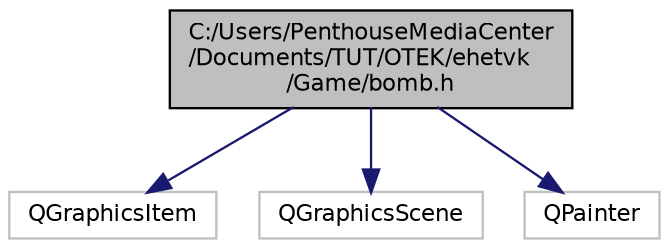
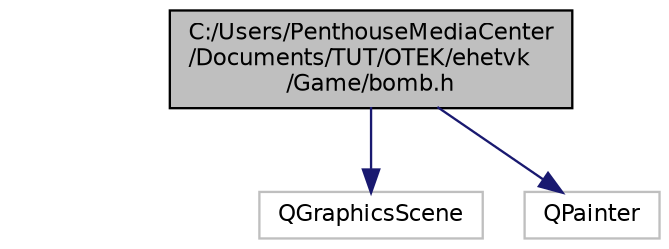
(113, 215) -> none
